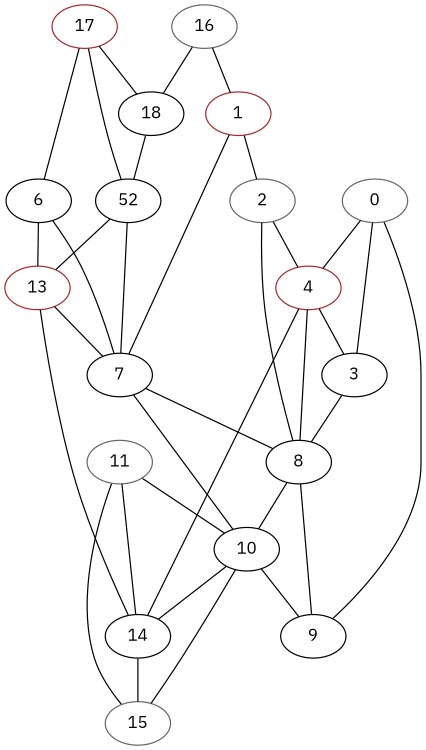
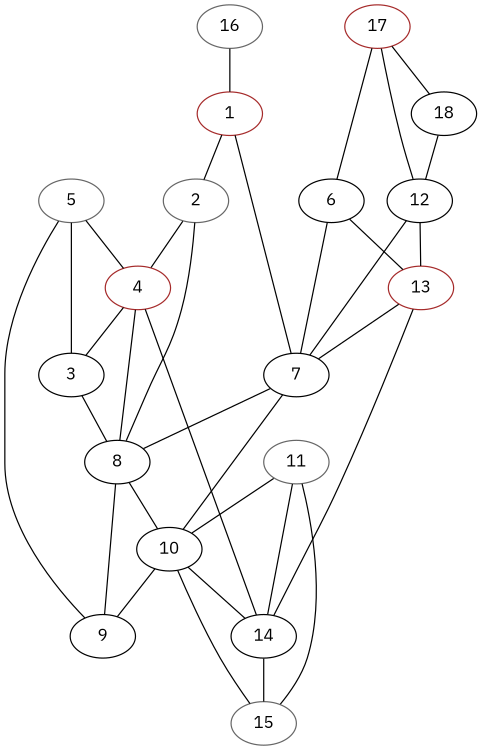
(178, 70) -> none
(128, 201) -> (420, 201)
(375, 201) -> (71, 201)
